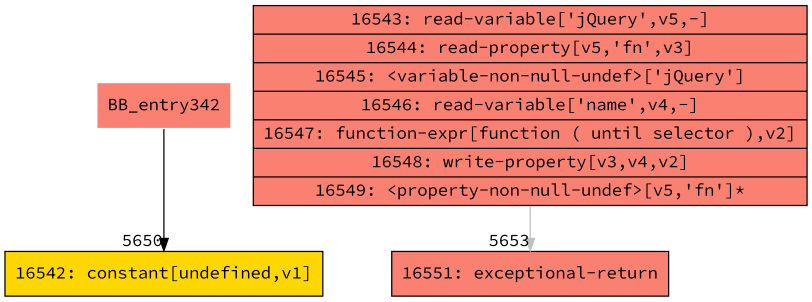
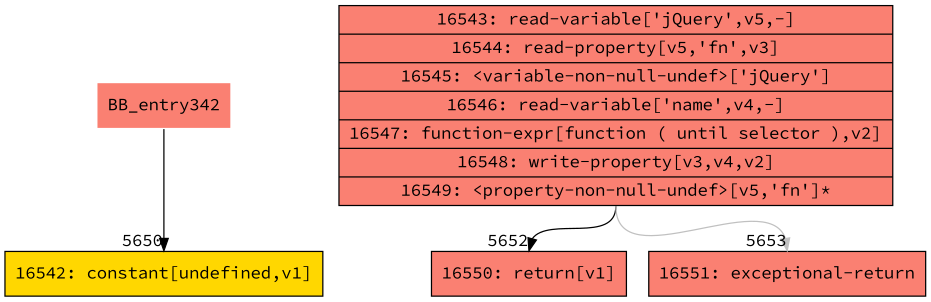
none -> (529, 274)
